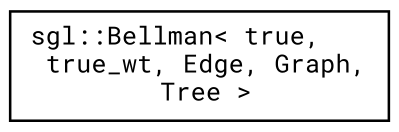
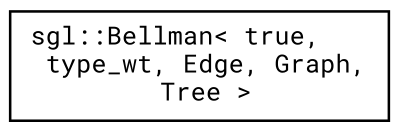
(200, 66) -> (200, 66)
